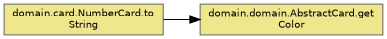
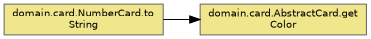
(291, 20) -> (283, 20)
